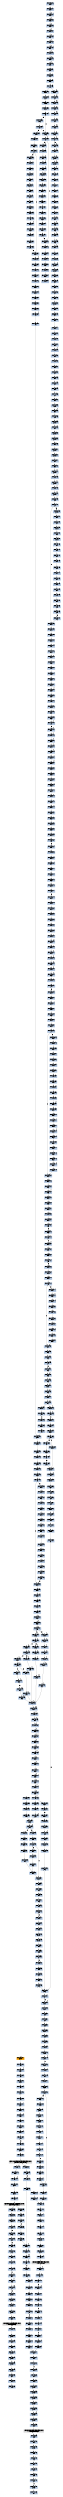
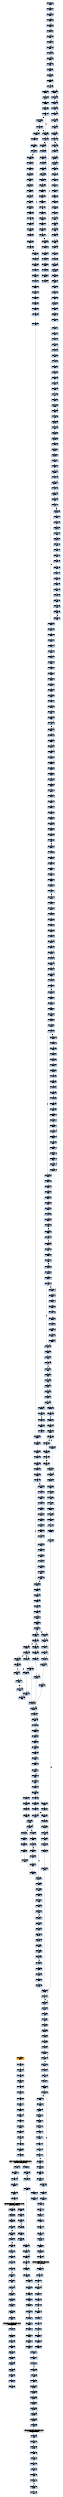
(45, 1812) -> (40, 1813)
(12, 2240) -> (12, 2240)
